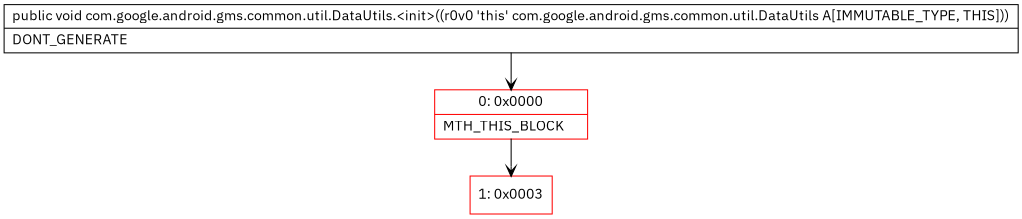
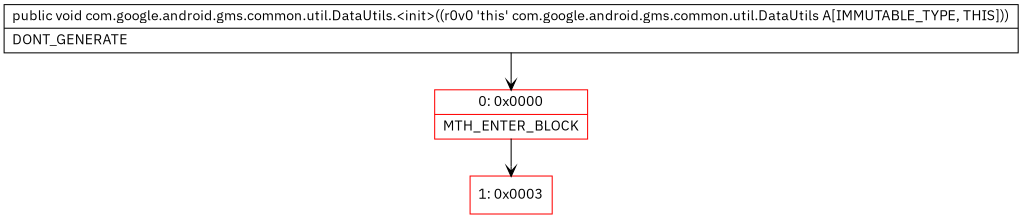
(504, 126) -> (511, 126)
